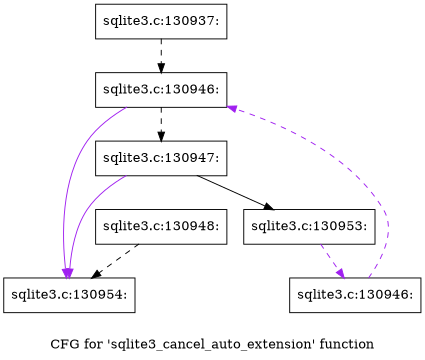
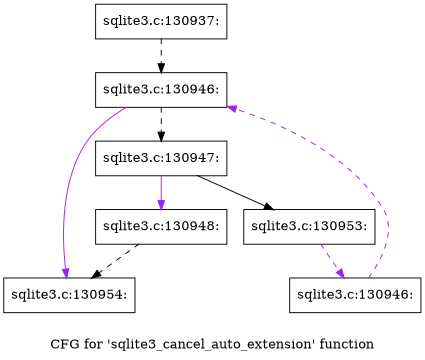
(85, 214) -> (161, 188)
